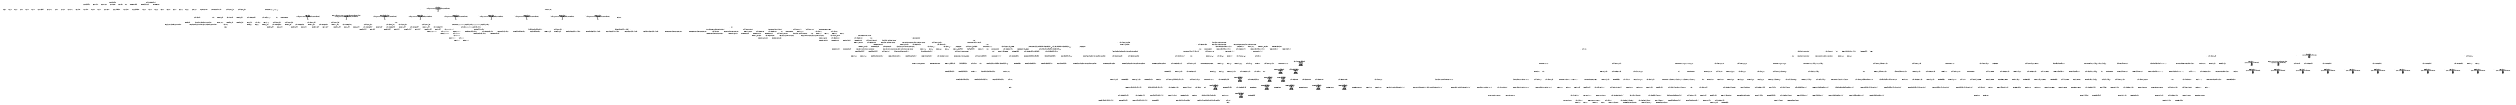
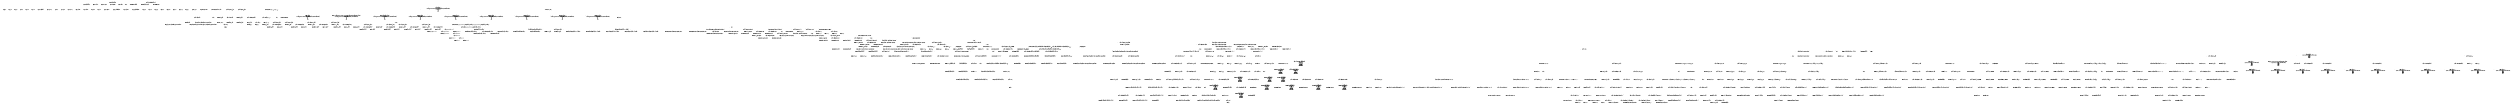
none -> (865, 45)
